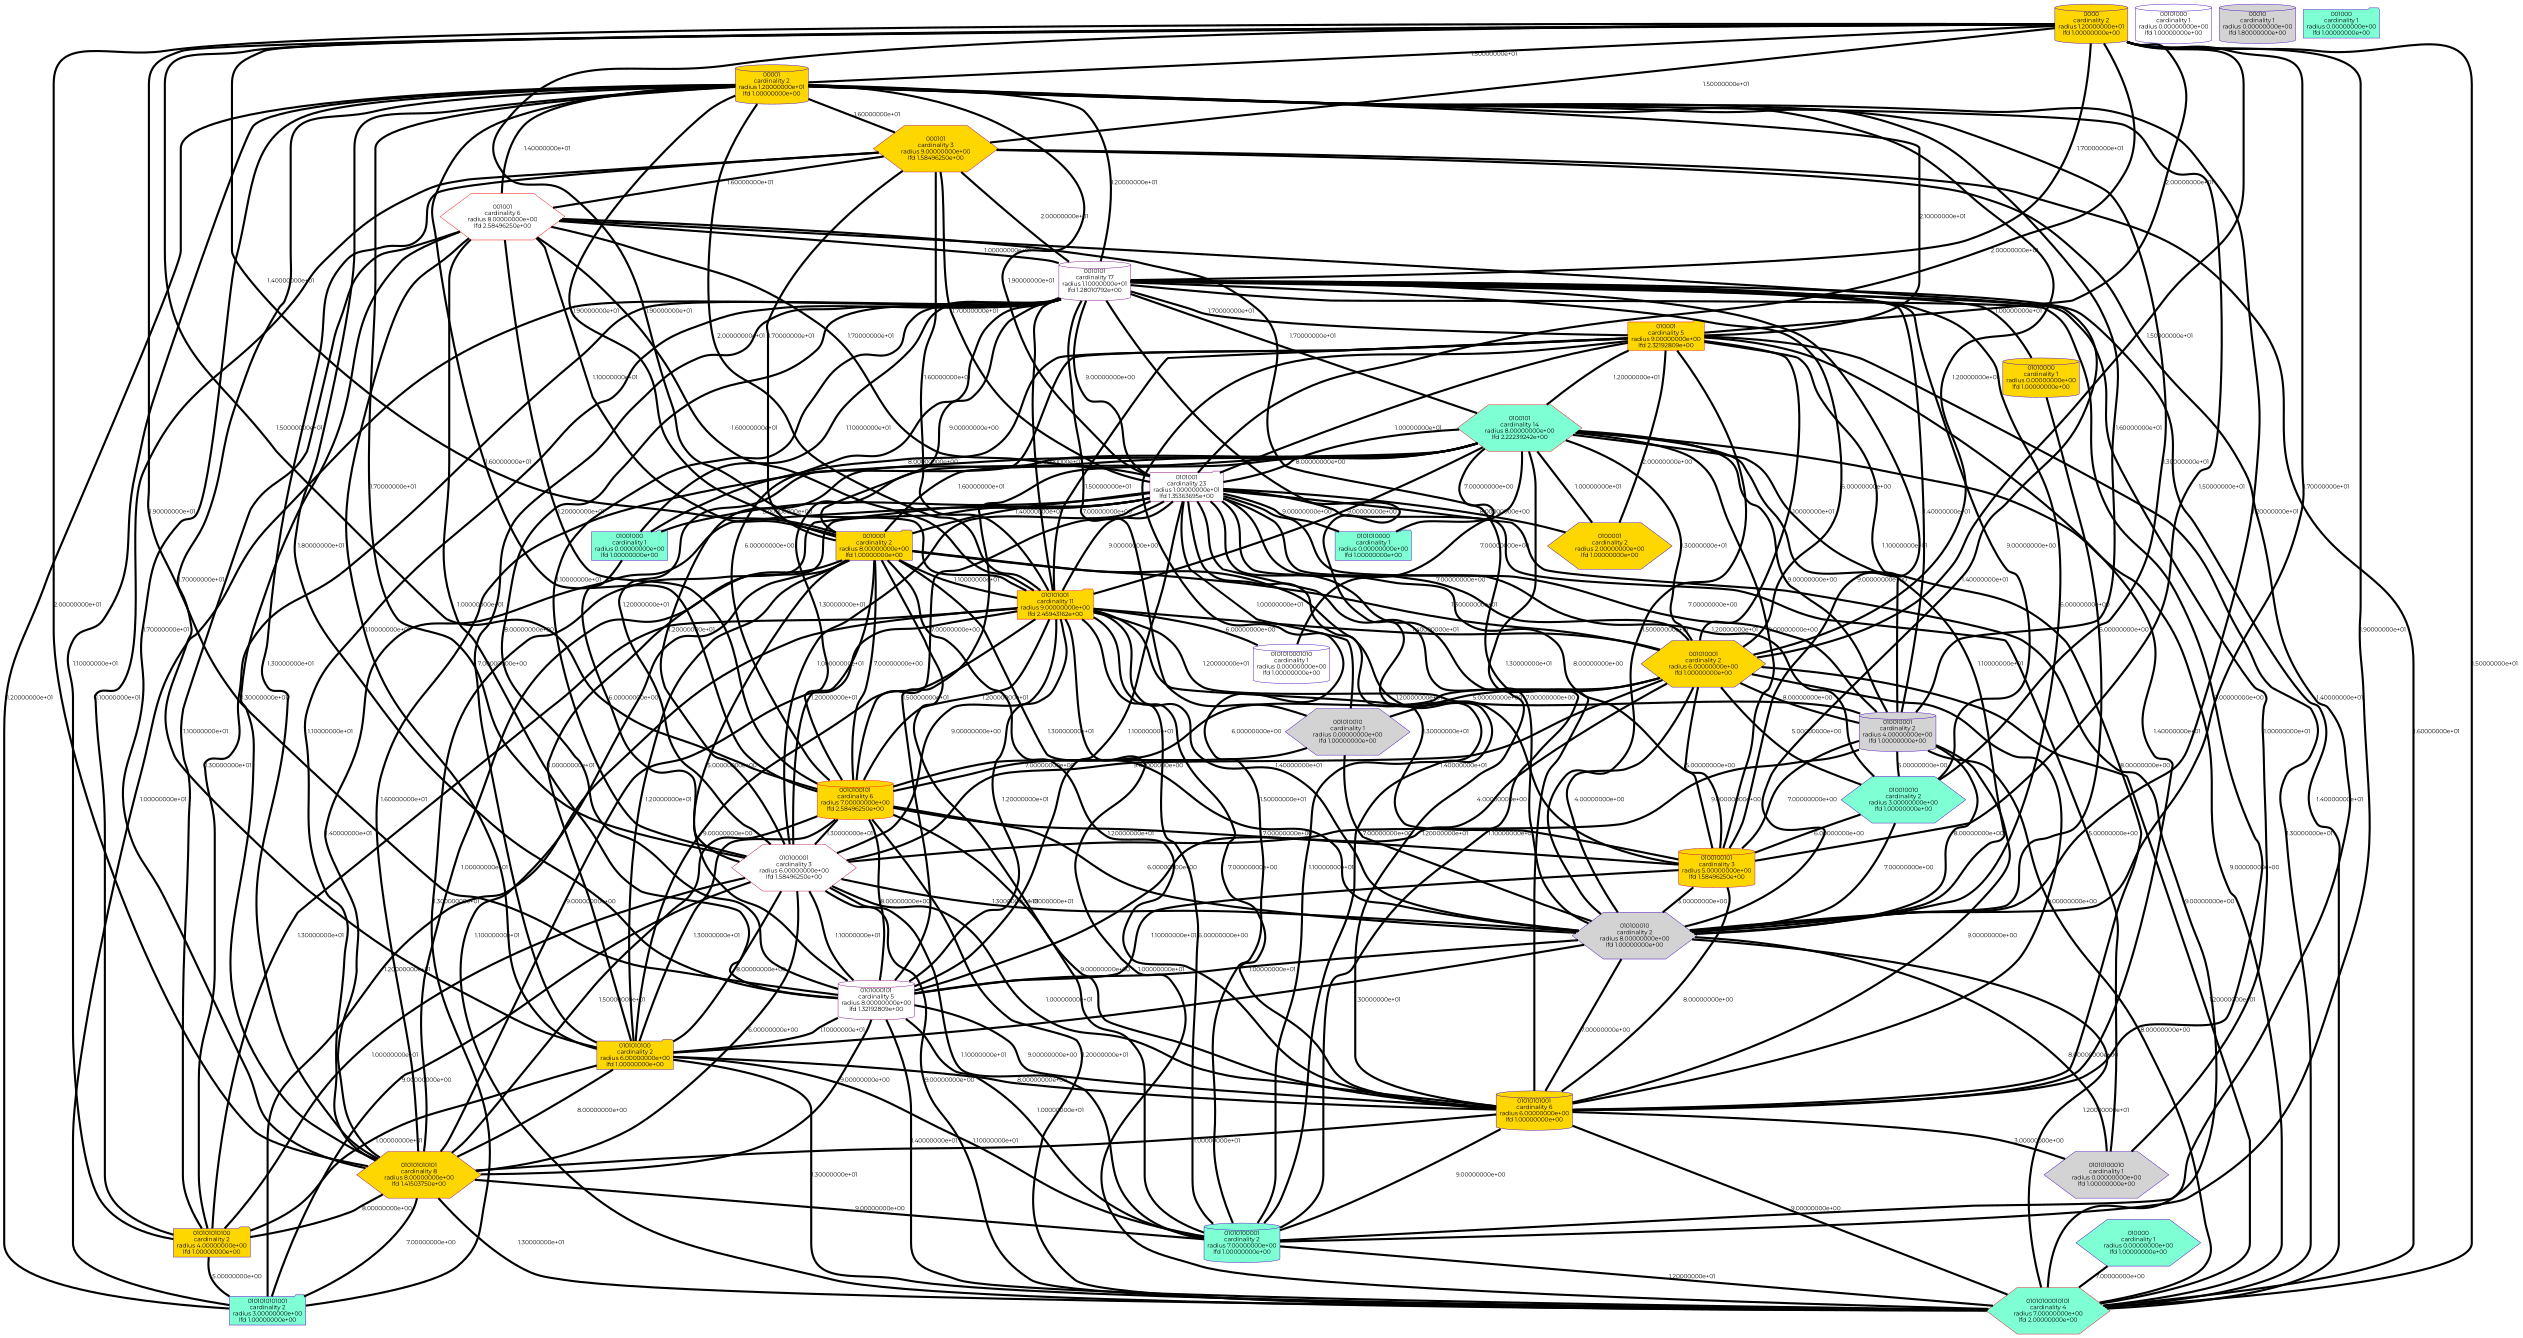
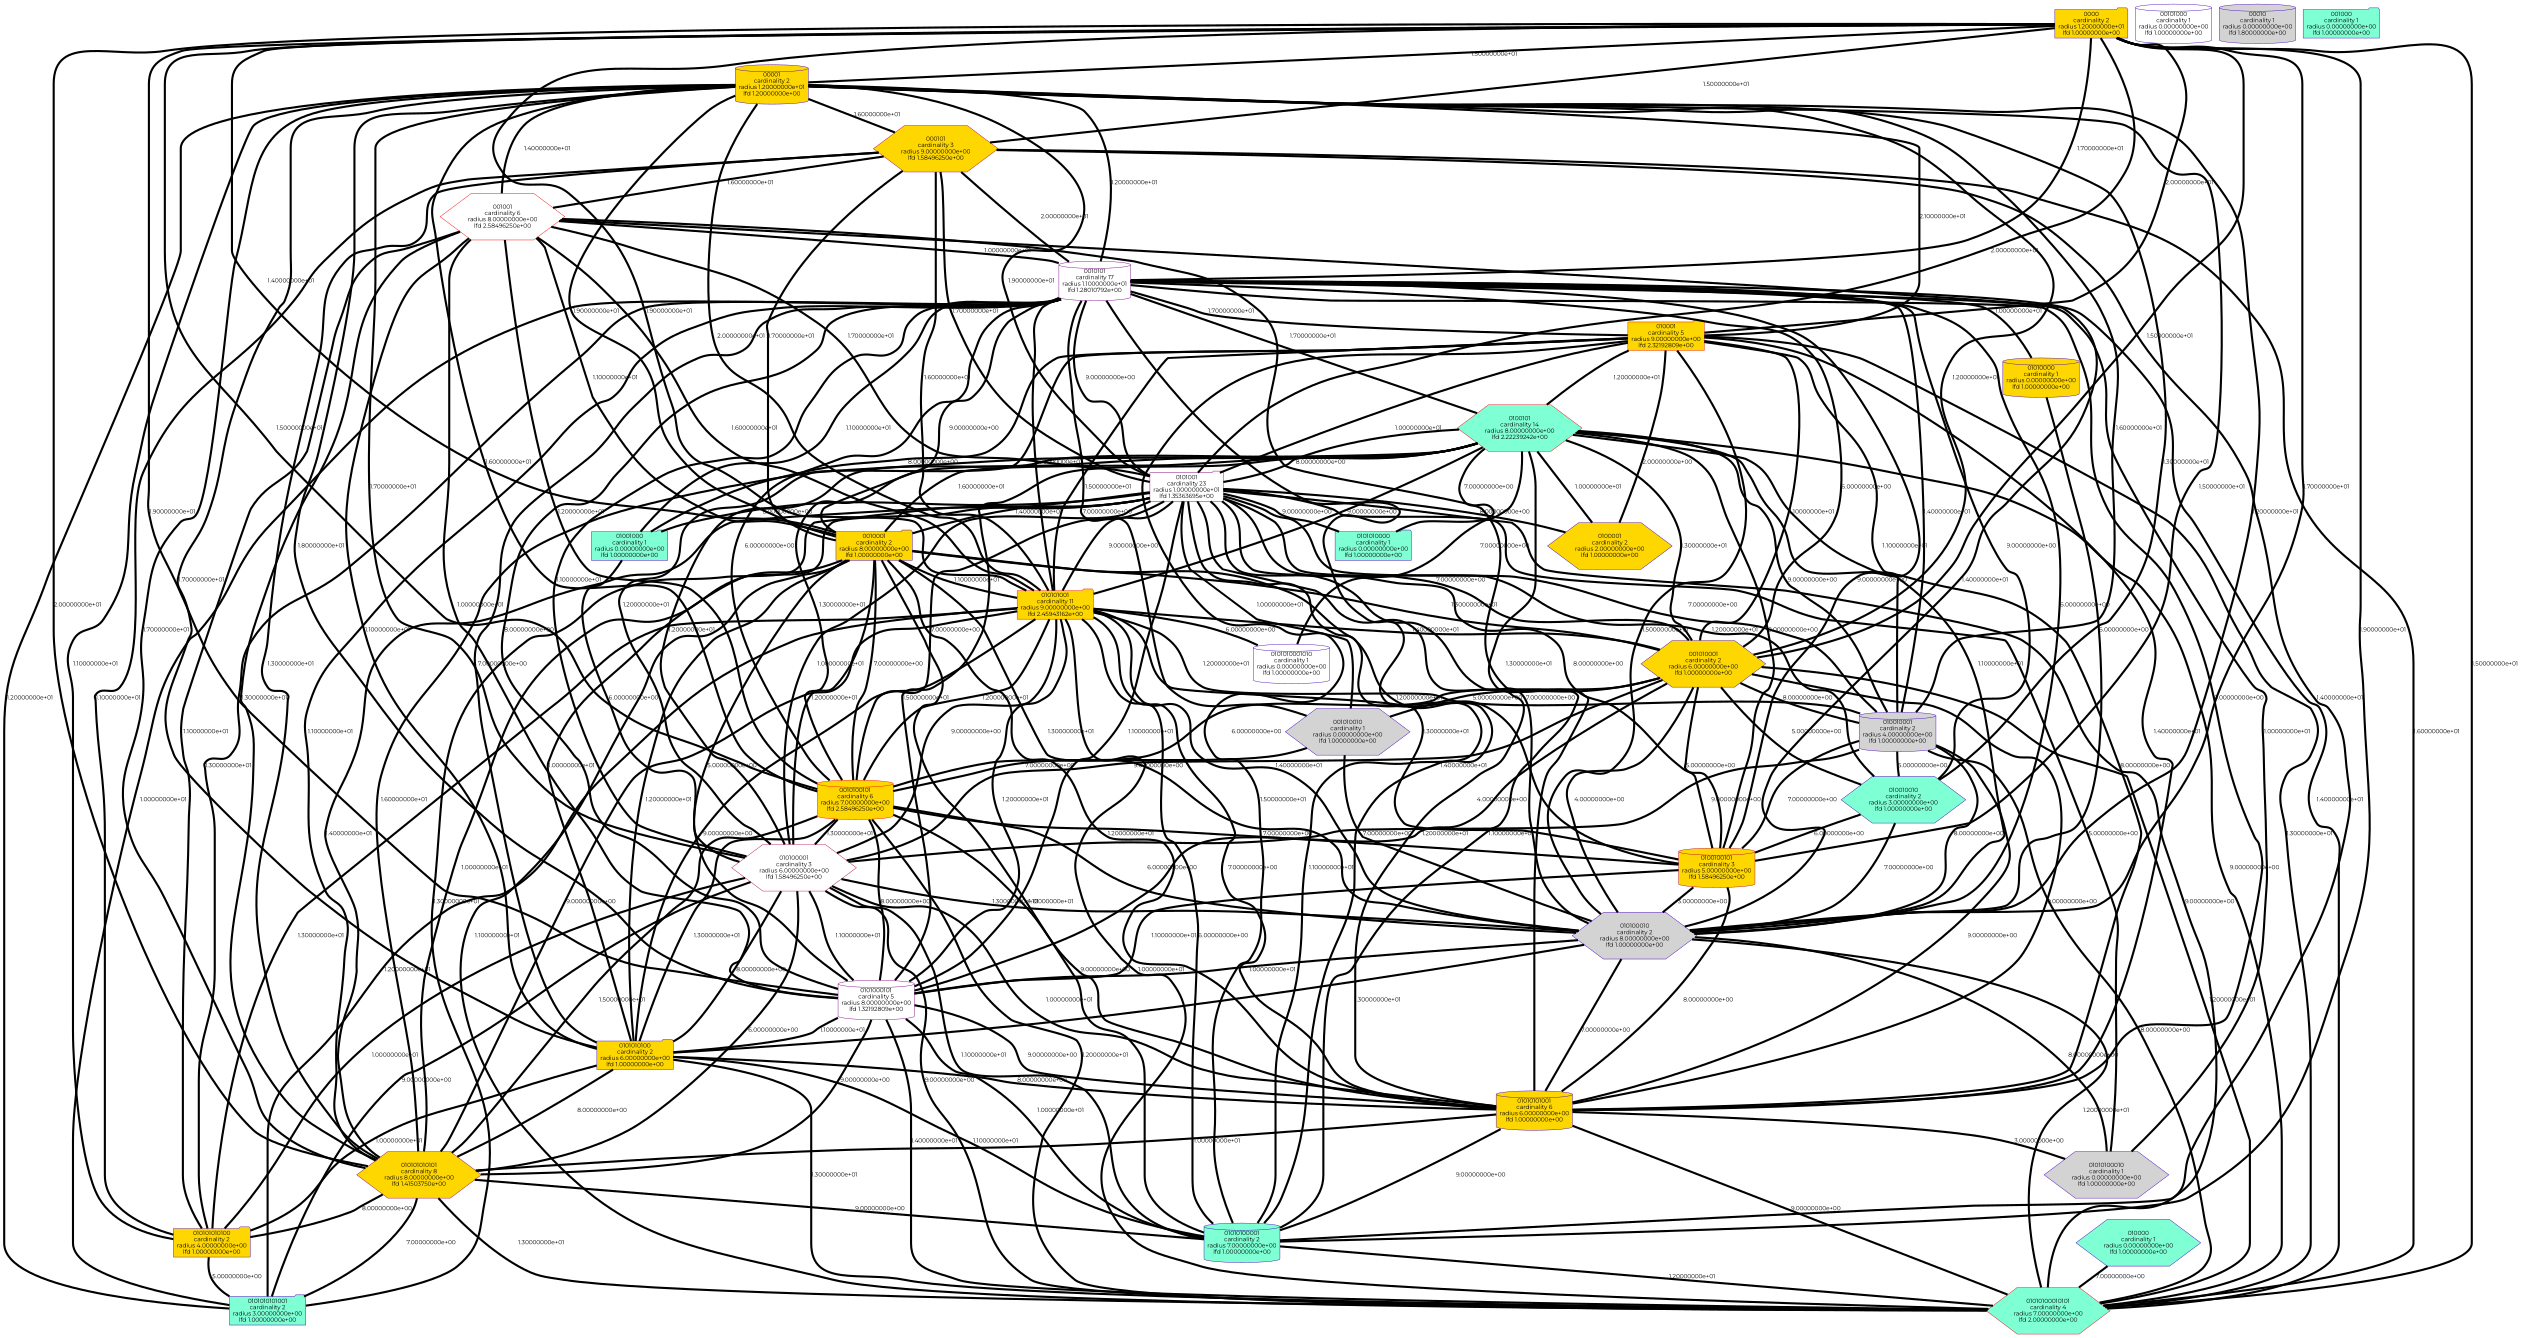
(2091, 24) -> (2091, 24)
(772, 84) -> (772, 84)
